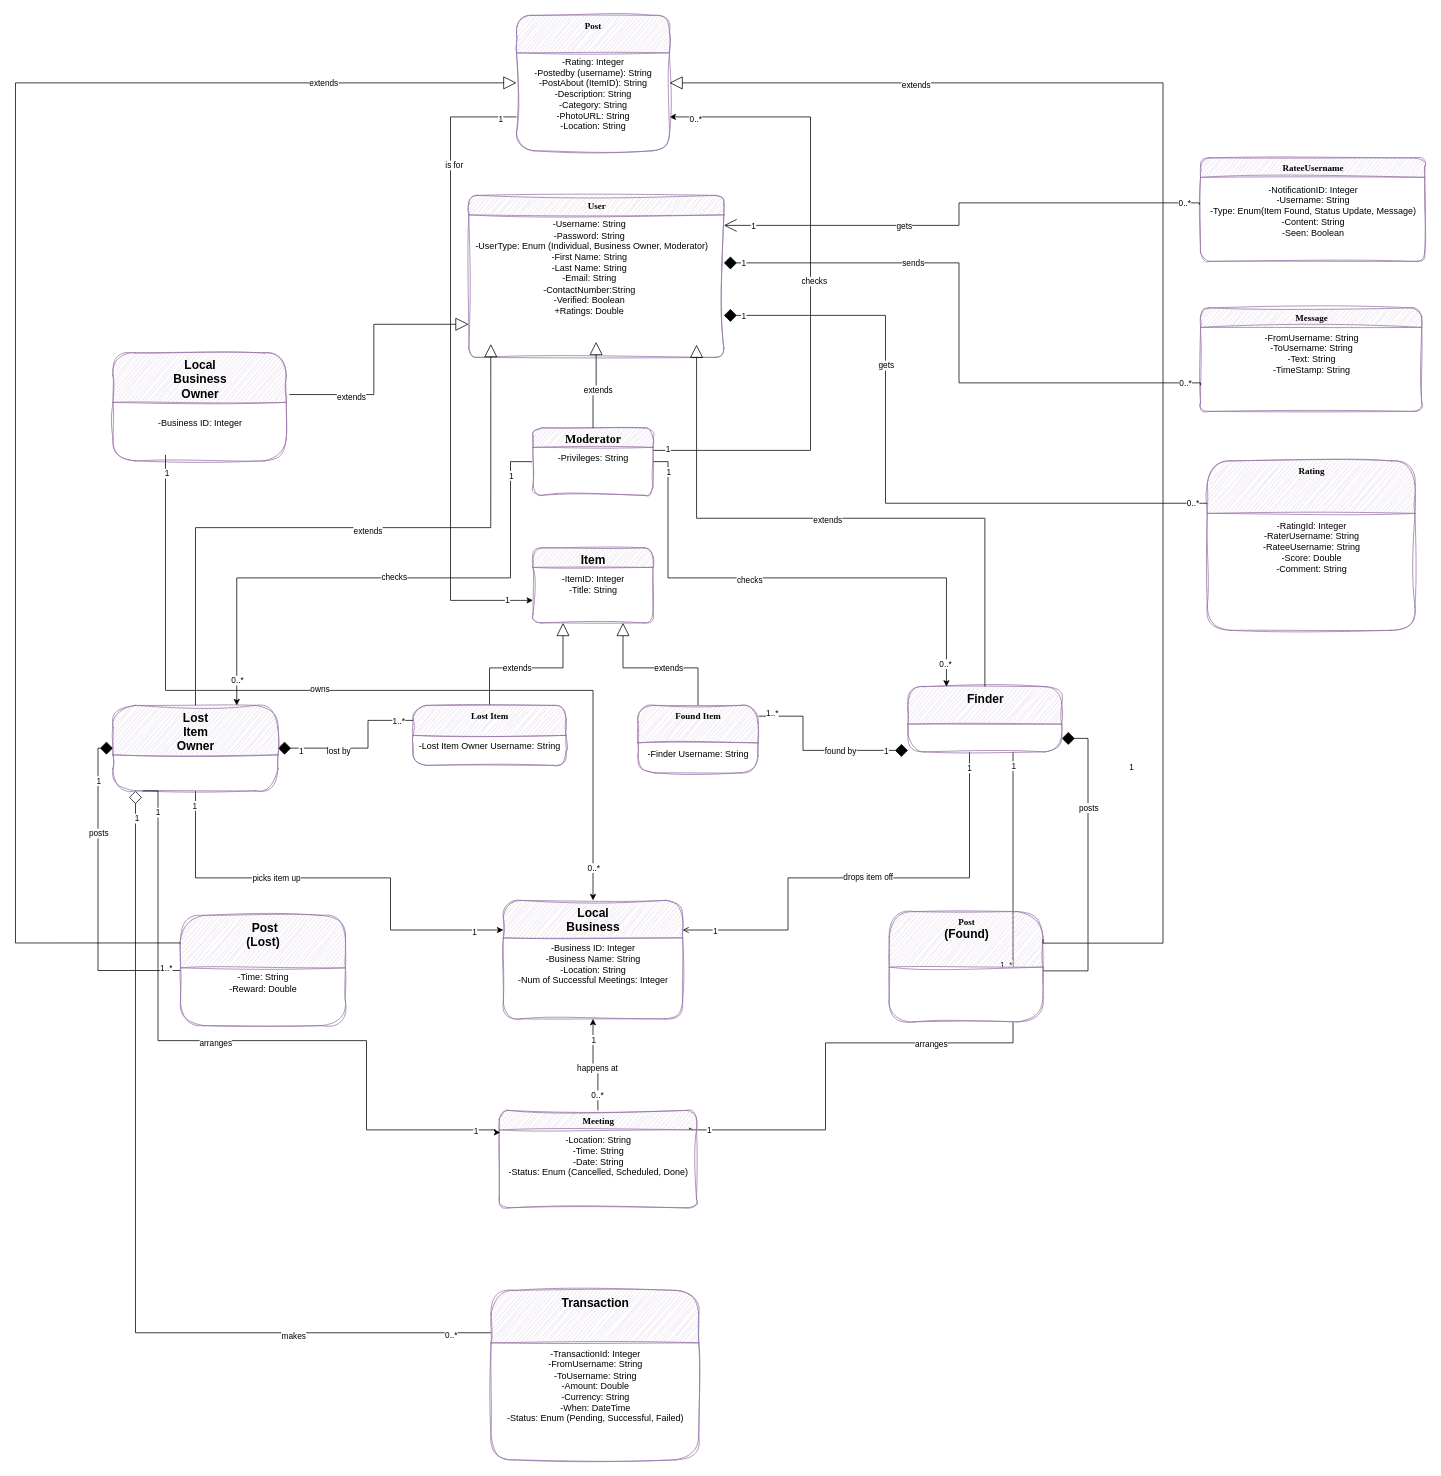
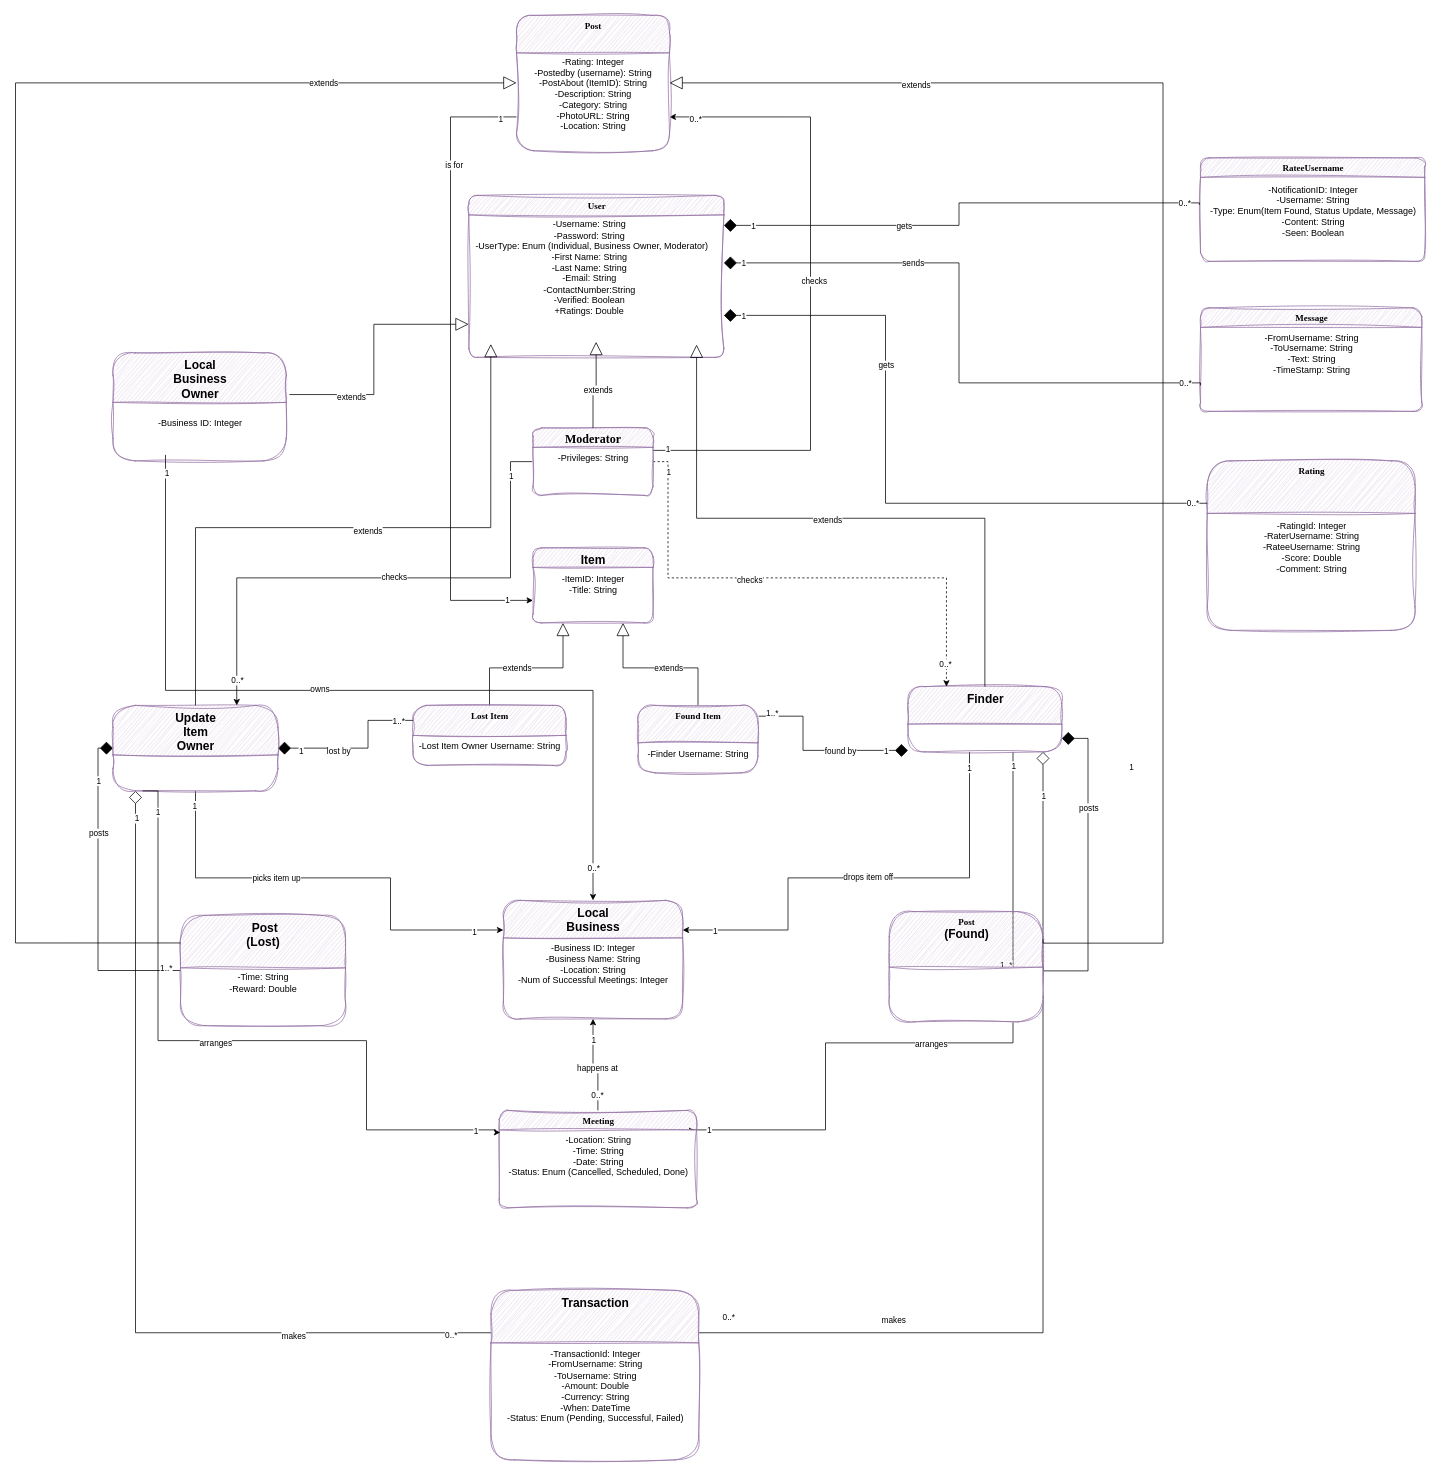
(731, 225) -> (737, 225)
(894, 578) -> (894, 578)
(196, 716) -> (196, 716)
(687, 930) -> (689, 930)
none -> (873, 1333)
